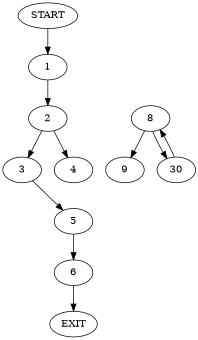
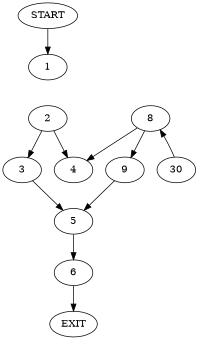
(48, 89) -> none
(158, 142) -> (115, 142)
none -> (102, 193)
